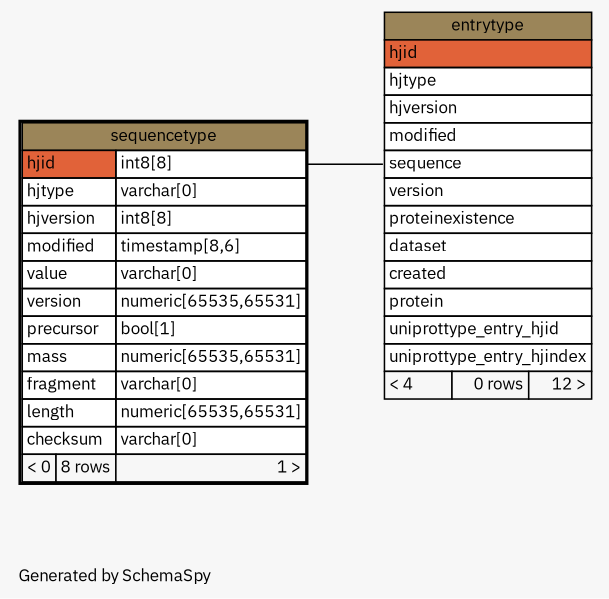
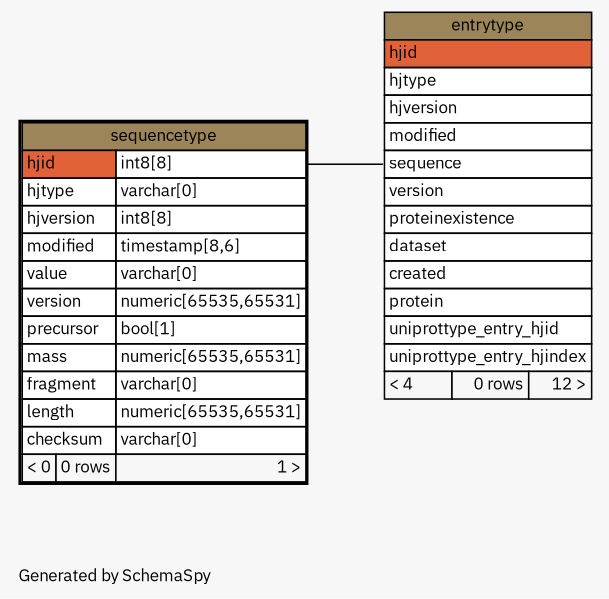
(86, 467) -> (86, 467)
